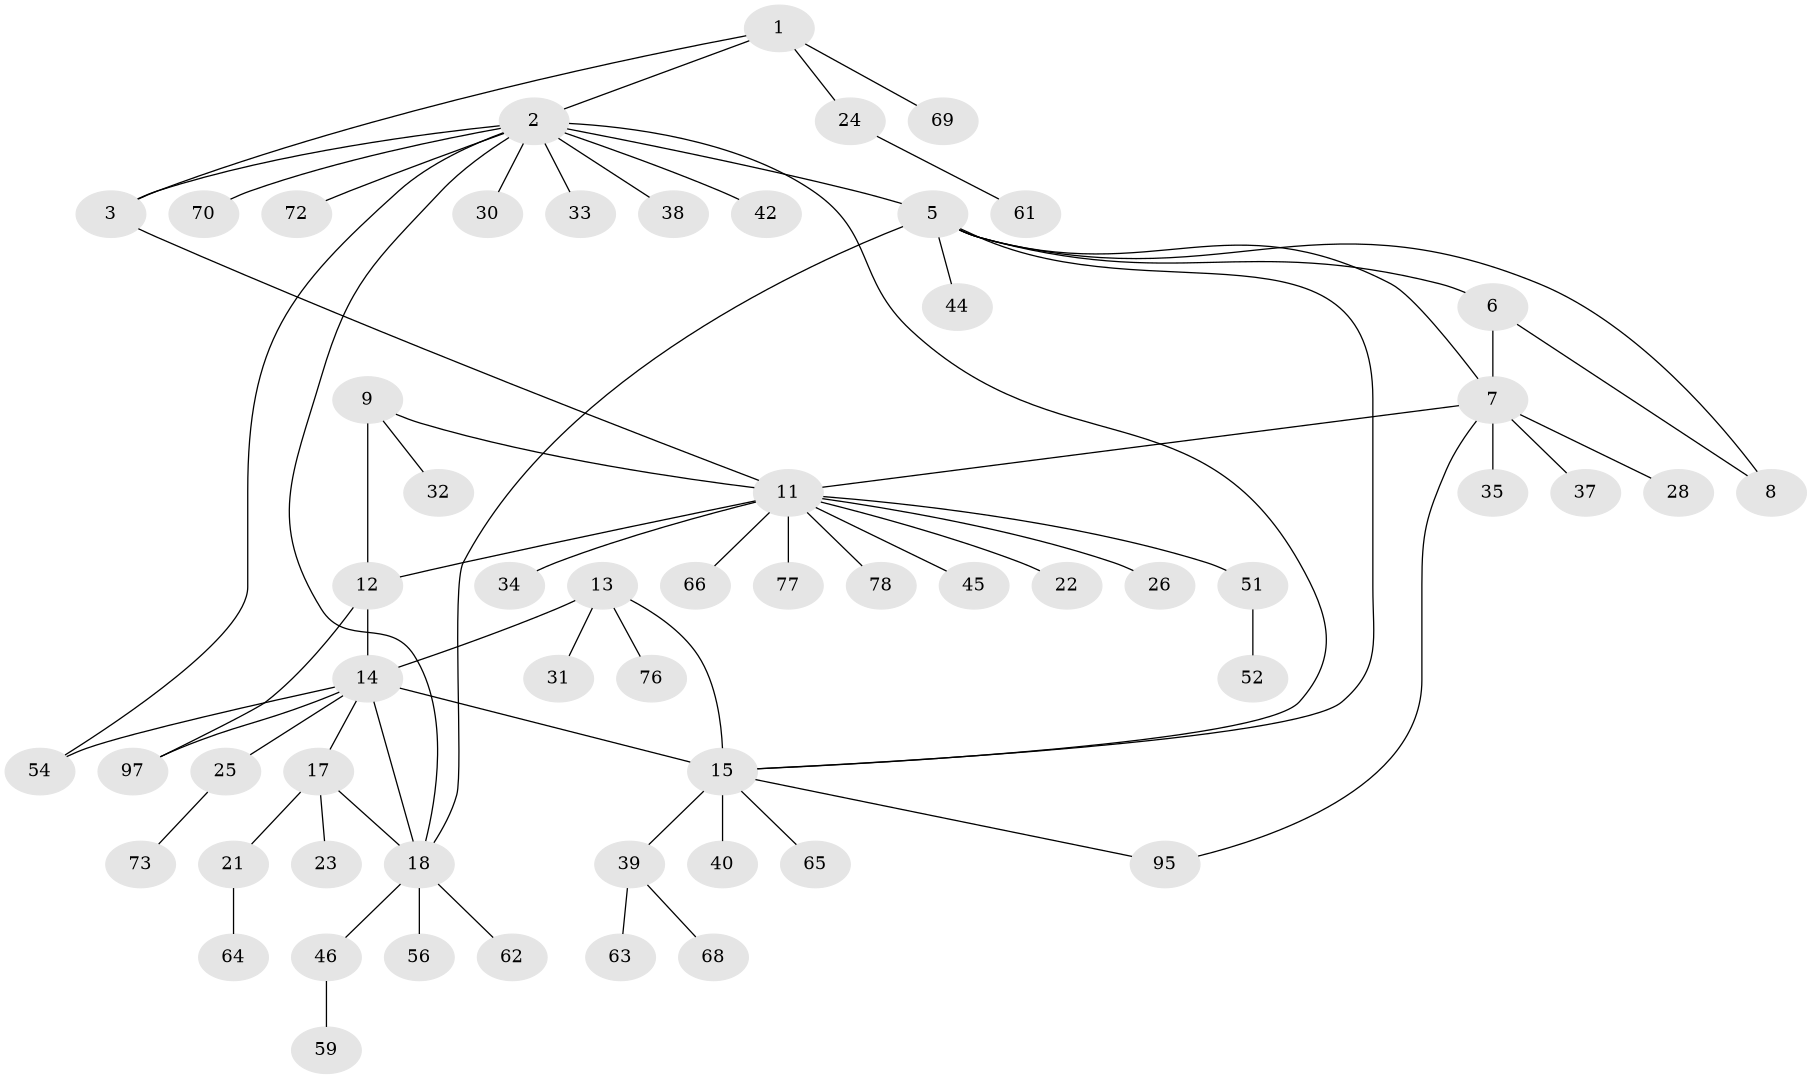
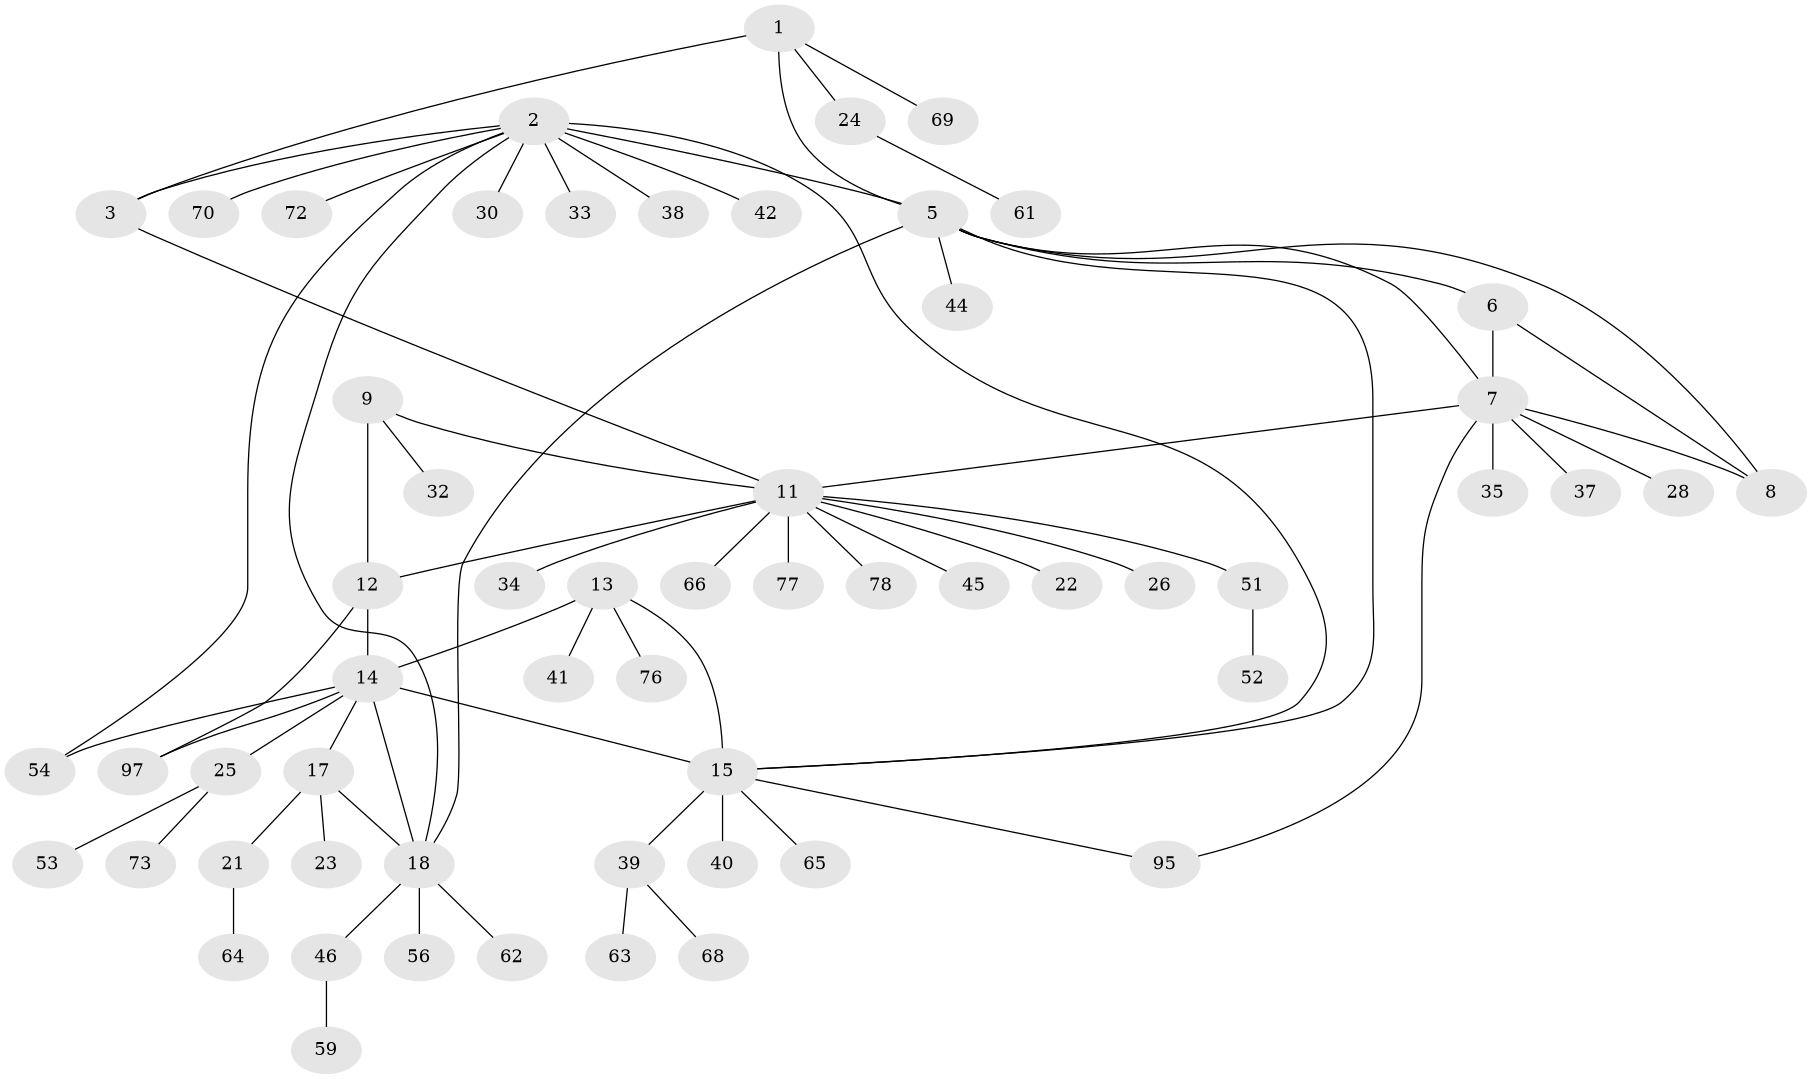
(657, 75) -> (810, 151)
none -> (1636, 440)
(559, 679) -> (559, 679)
none -> (48, 864)
